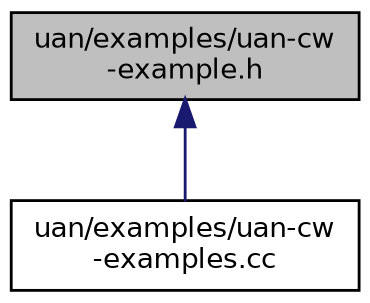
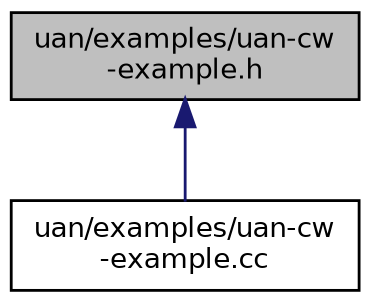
(185, 245) -> (185, 245)
